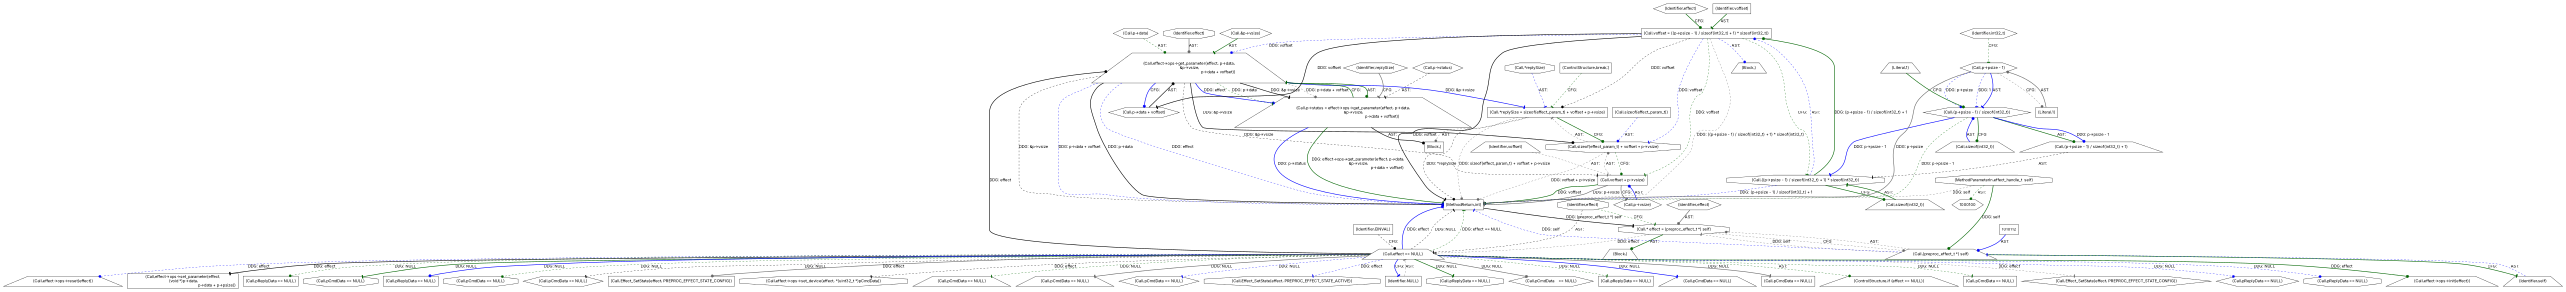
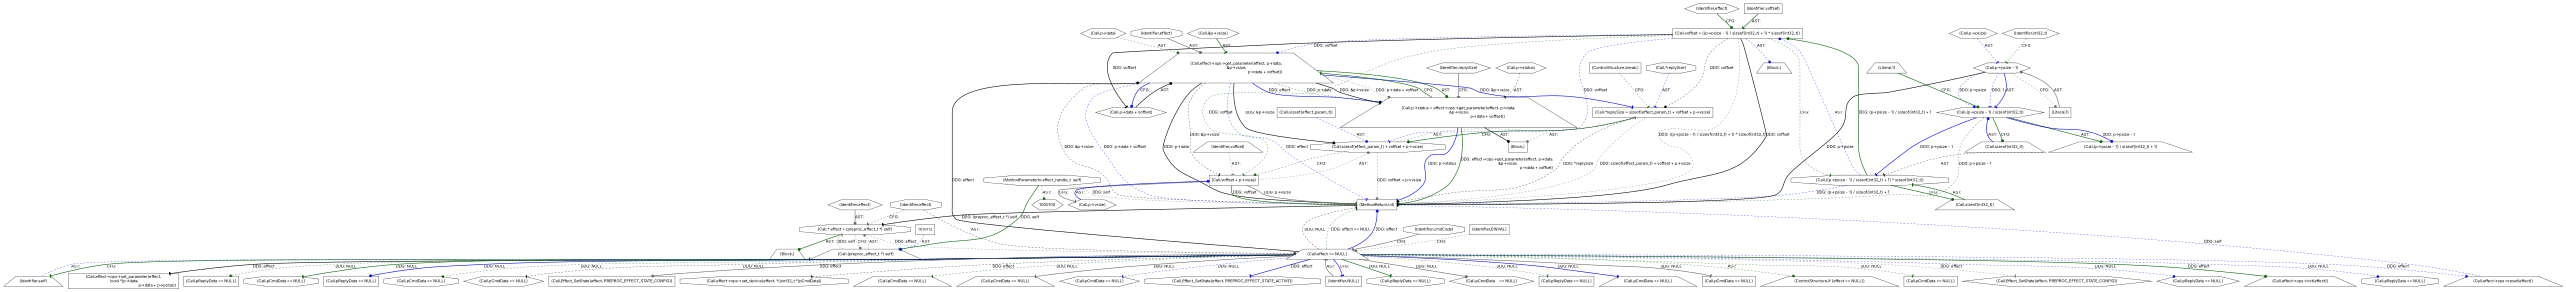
none -> (1973, 33)
(1765, 196) -> (1781, 190)
none -> (1434, 230)
(1386, 241) -> (1413, 243)
(1686, 242) -> (1941, 225)
(1994, 245) -> (917, 244)
(1348, 268) -> (1281, 267)
(1406, 268) -> (1327, 270)
